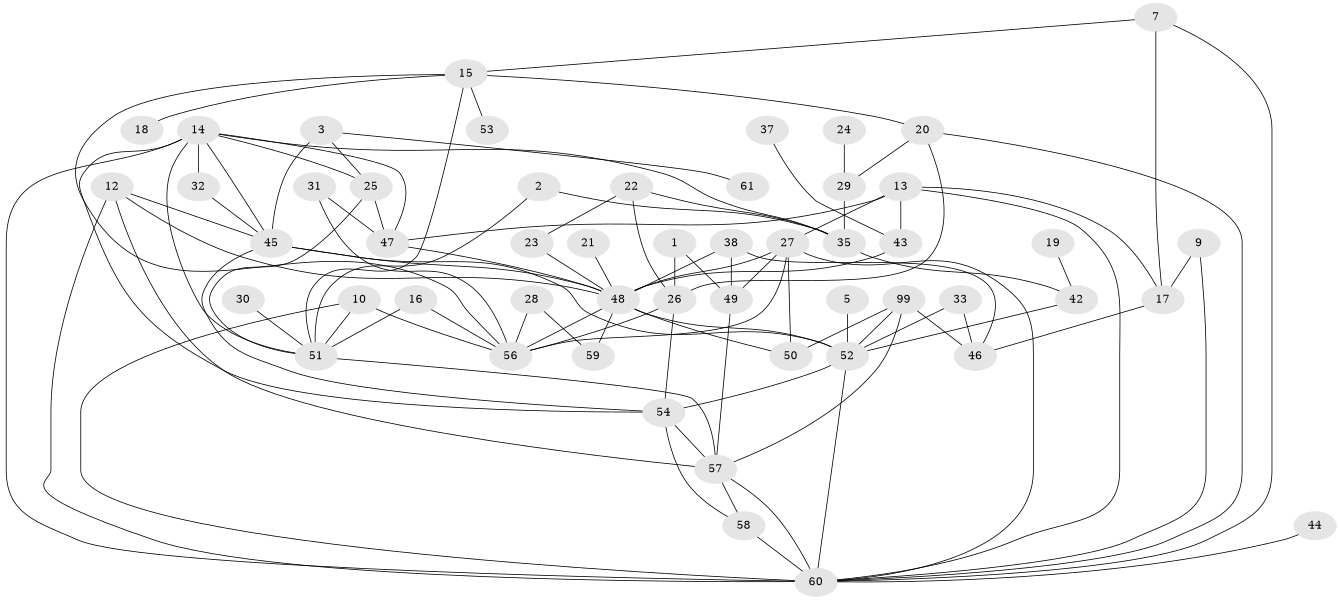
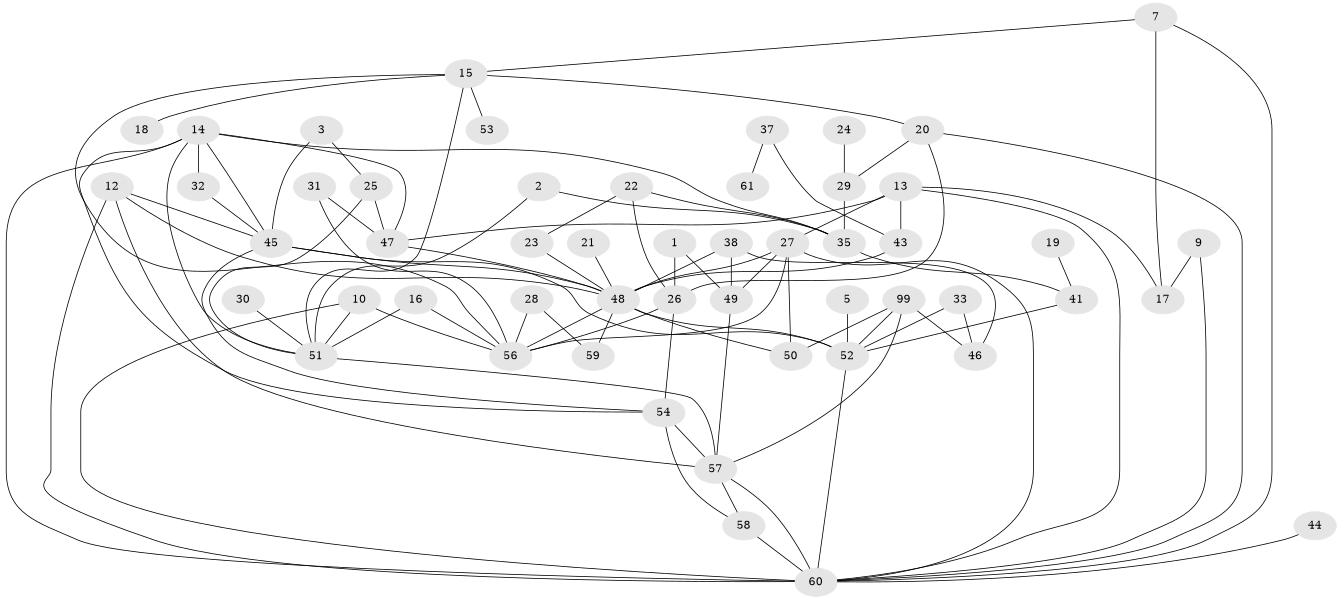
(459, 145) -> (758, 158)
(287, 154) -> none
(1077, 300) -> (1077, 300)
(1069, 328) -> none
(758, 390) -> none
